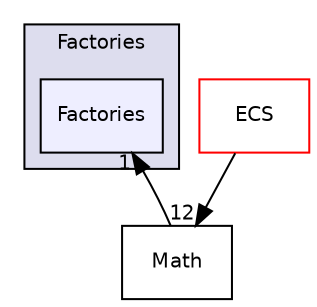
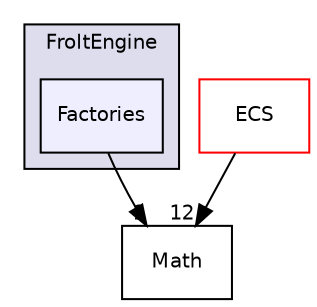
(102, 44) -> (102, 44)
(158, 198) -> (122, 182)
